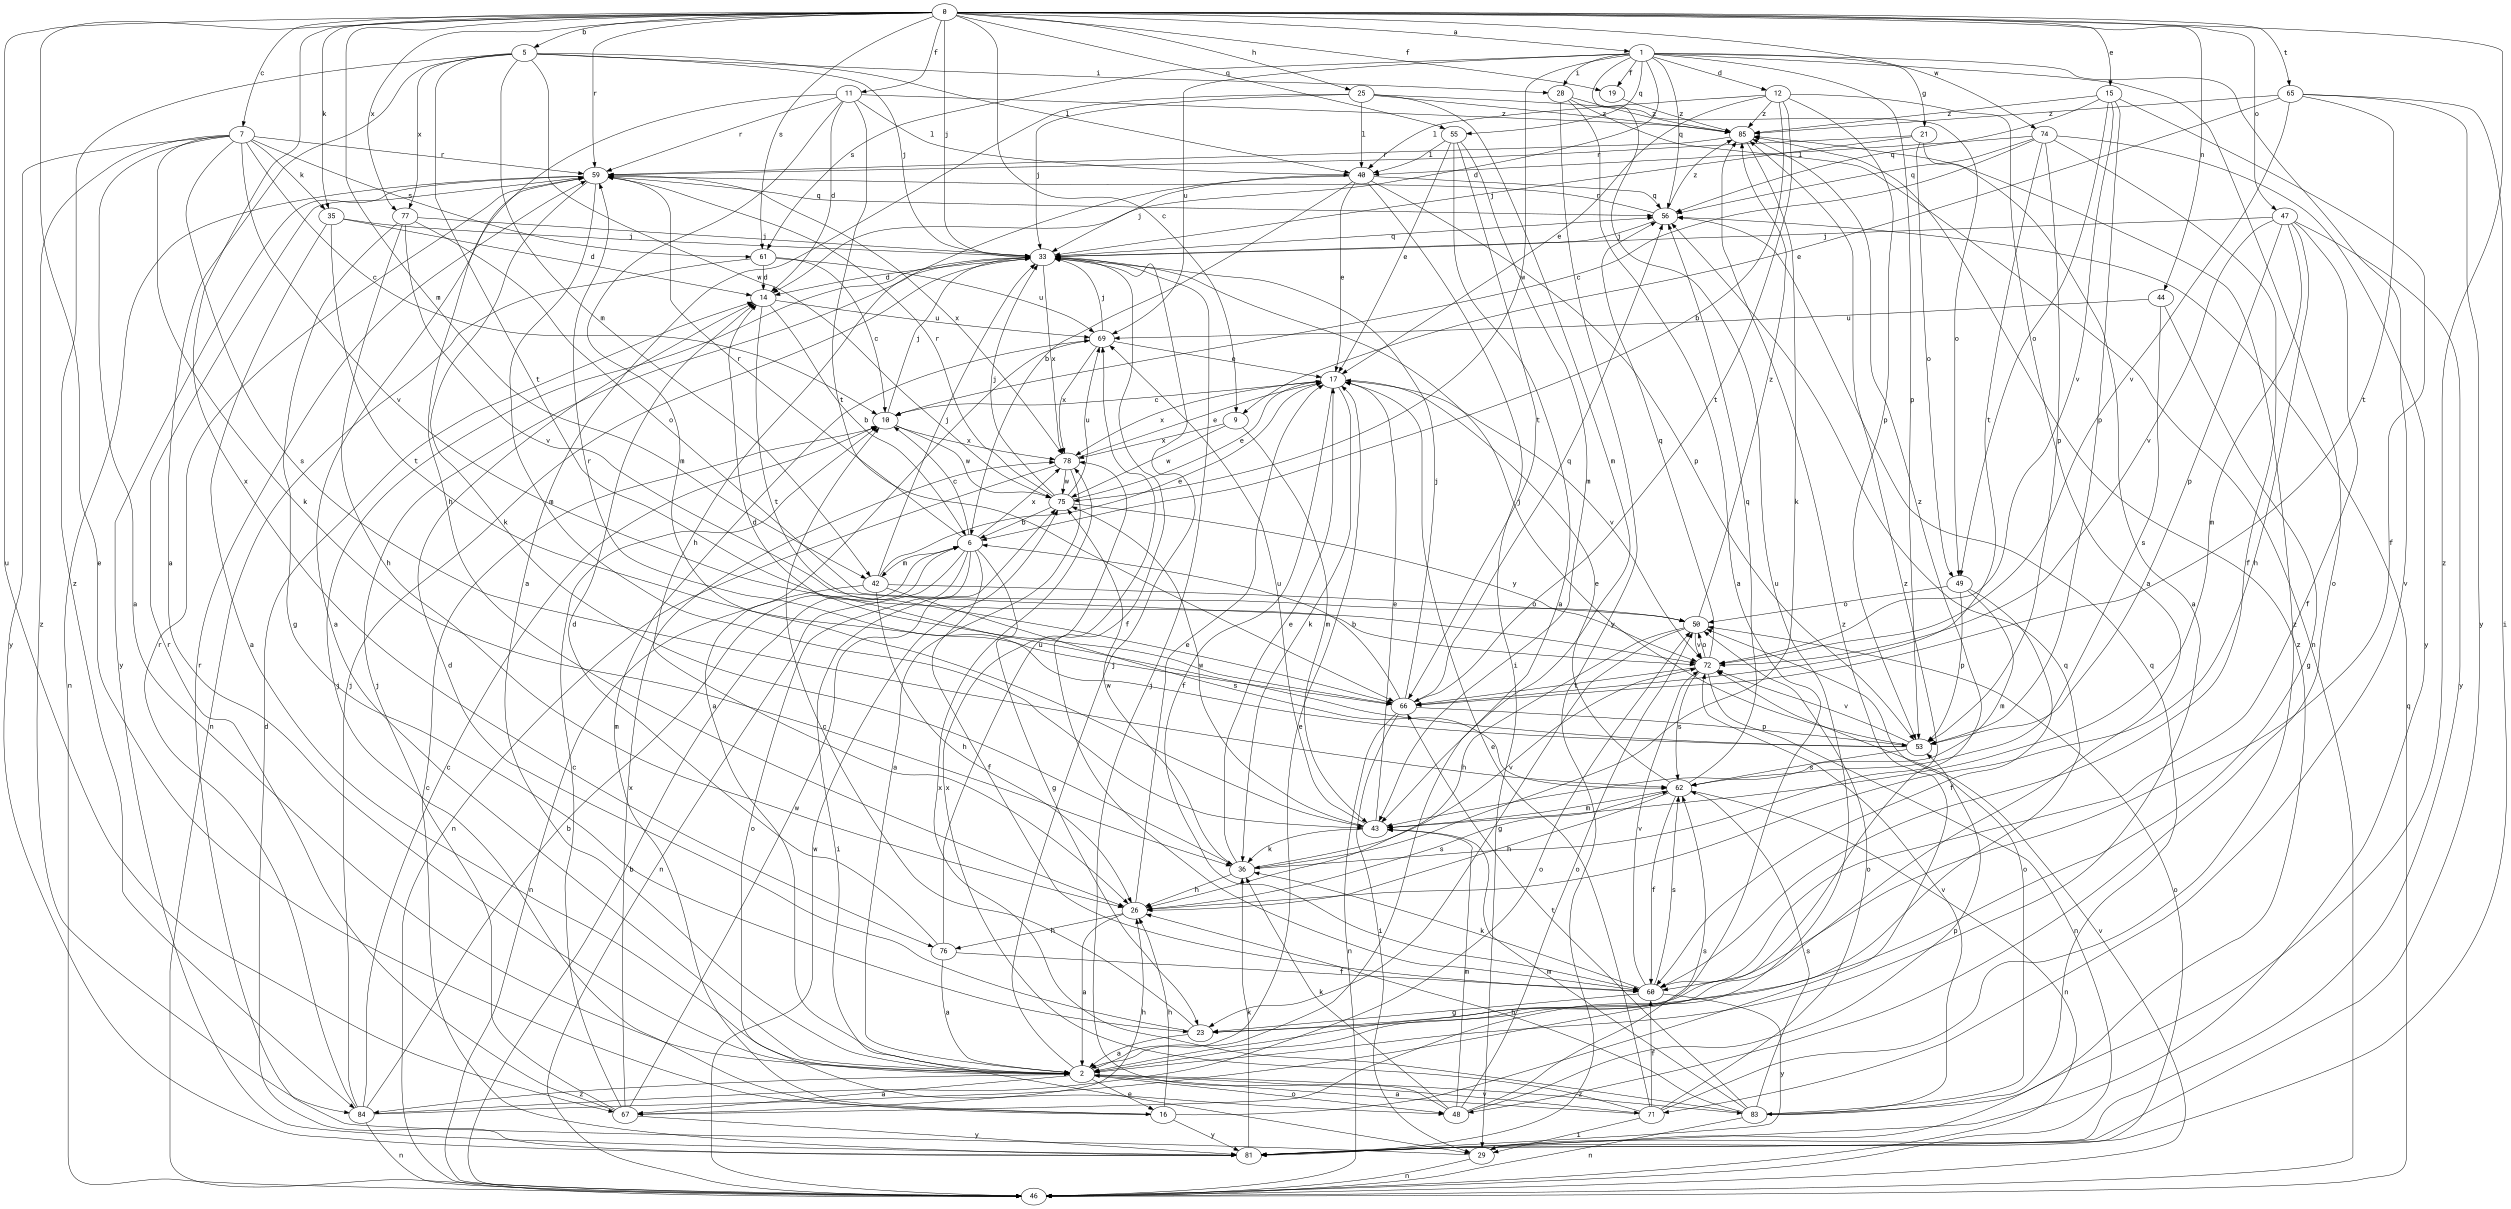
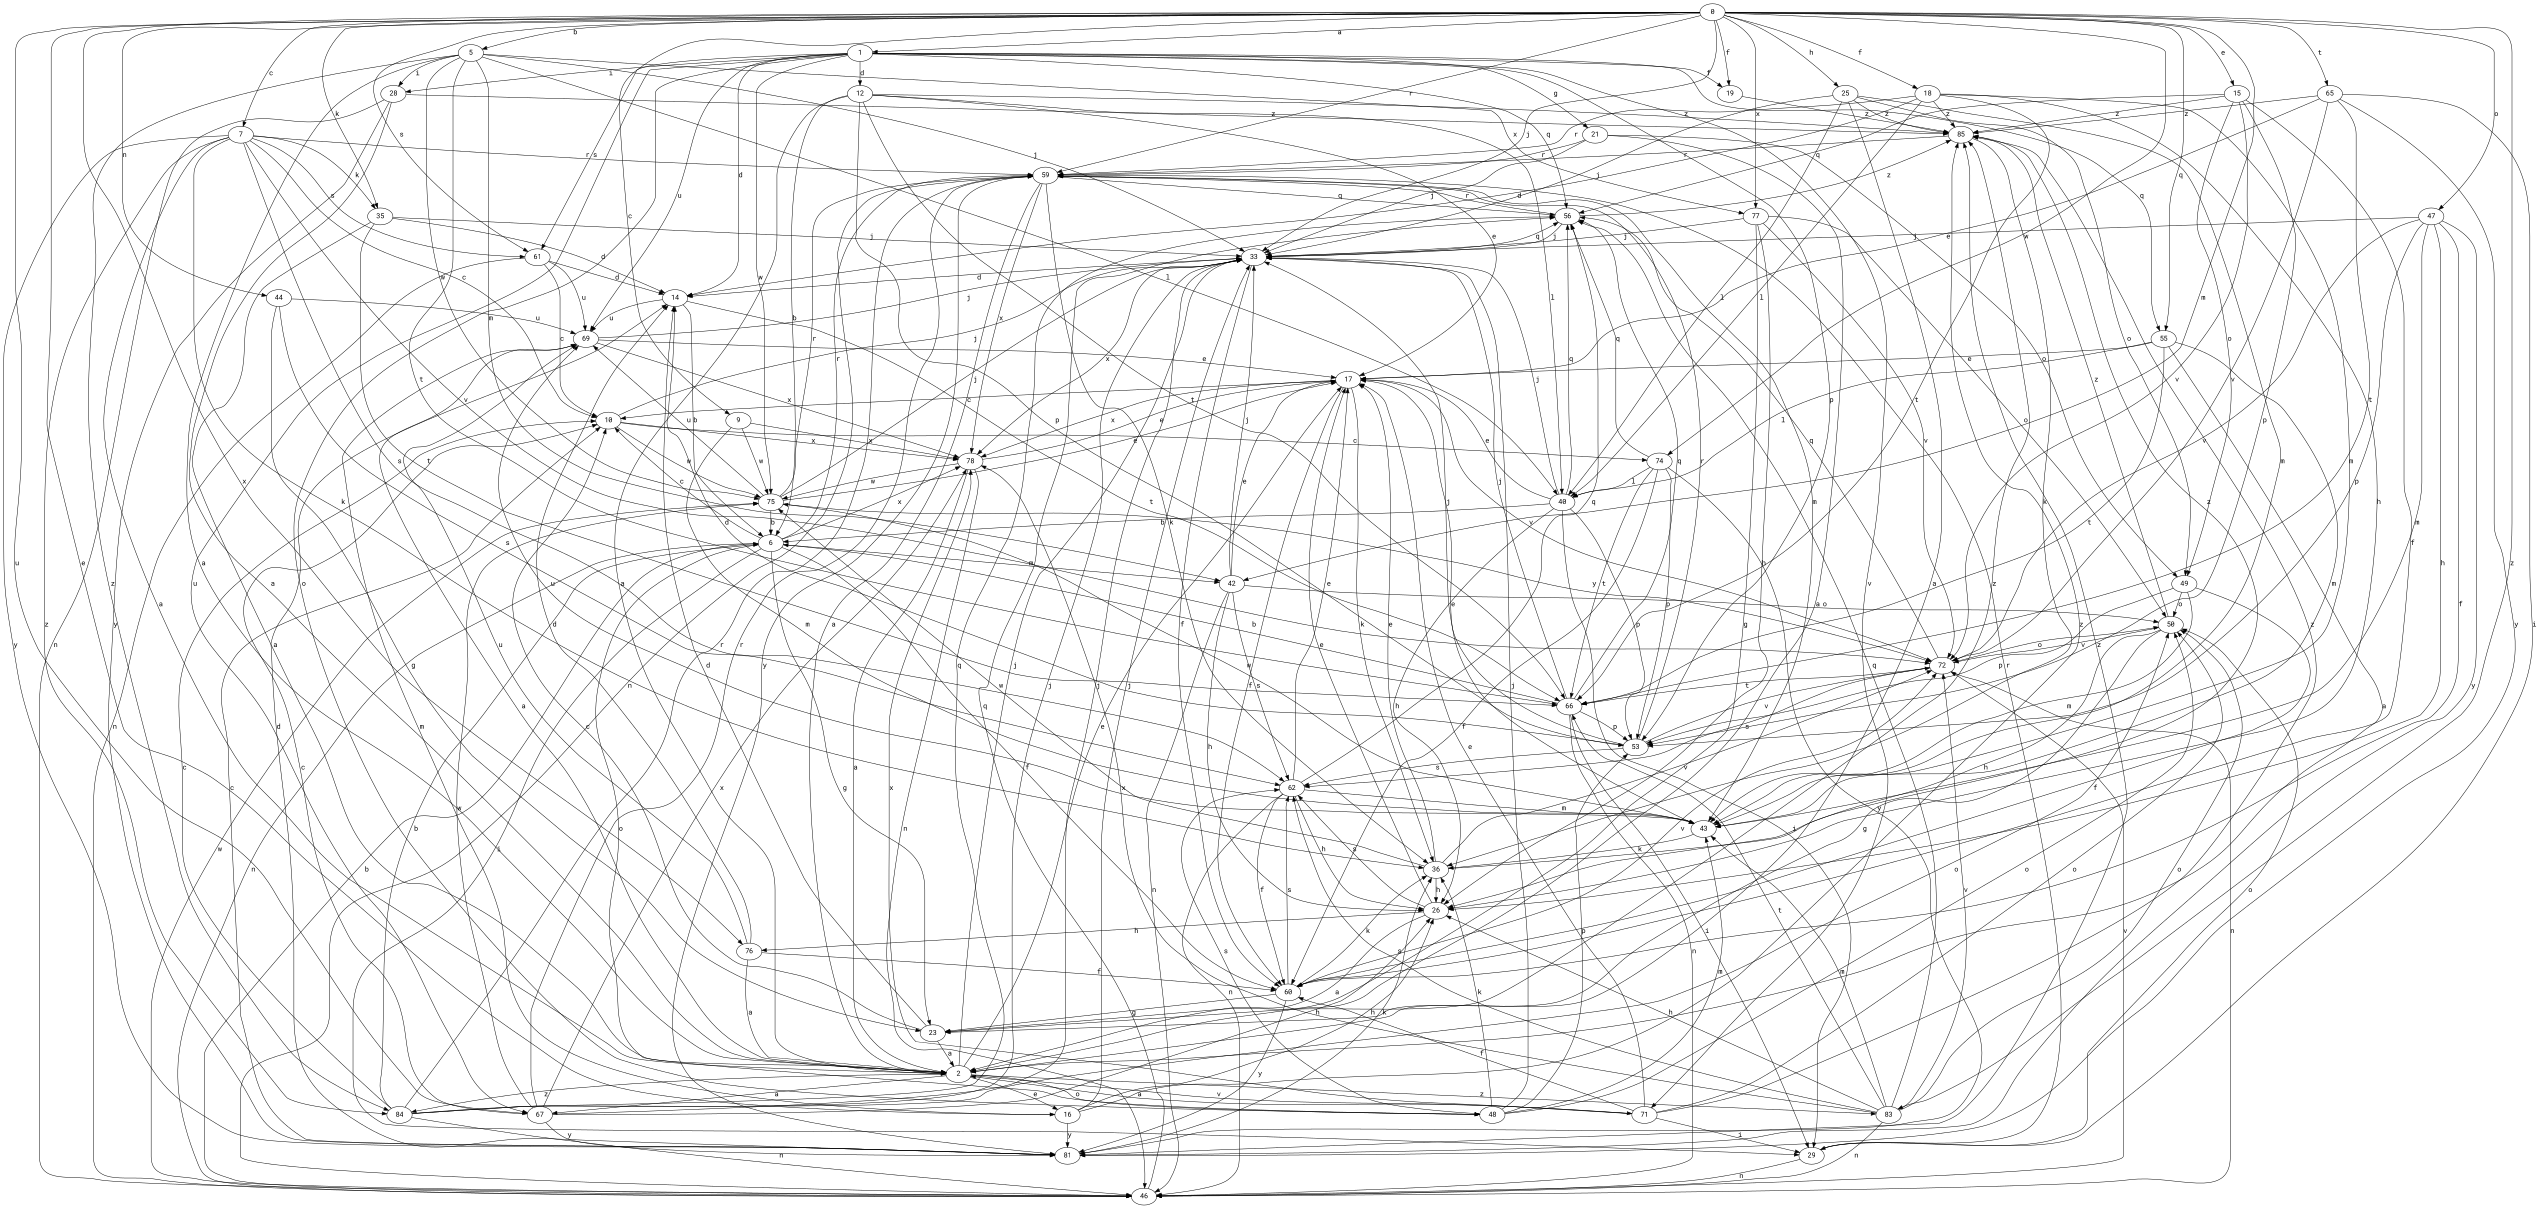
(849, 94) -> (1928, 94)
(1763, 258) -> (1817, 261)
(1531, 286) -> (1106, 436)
